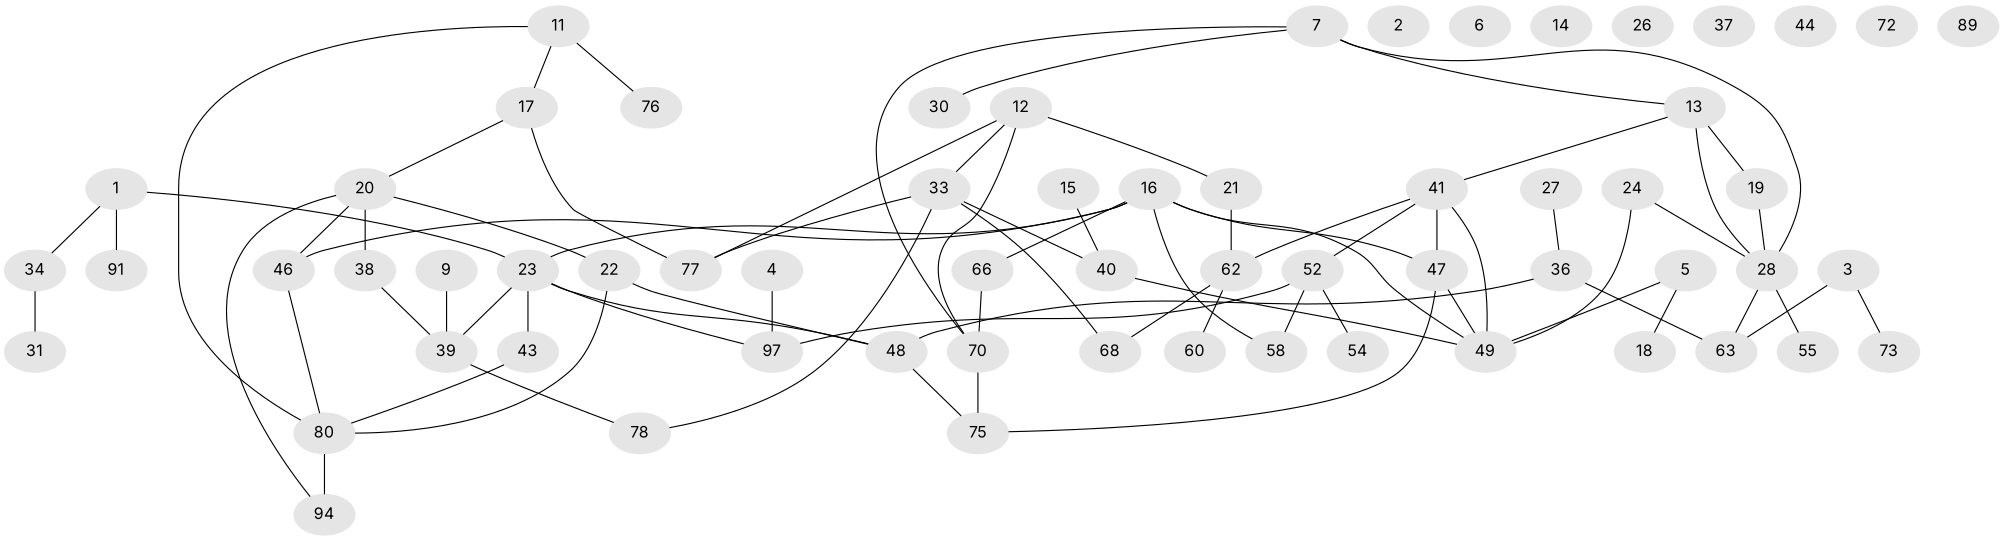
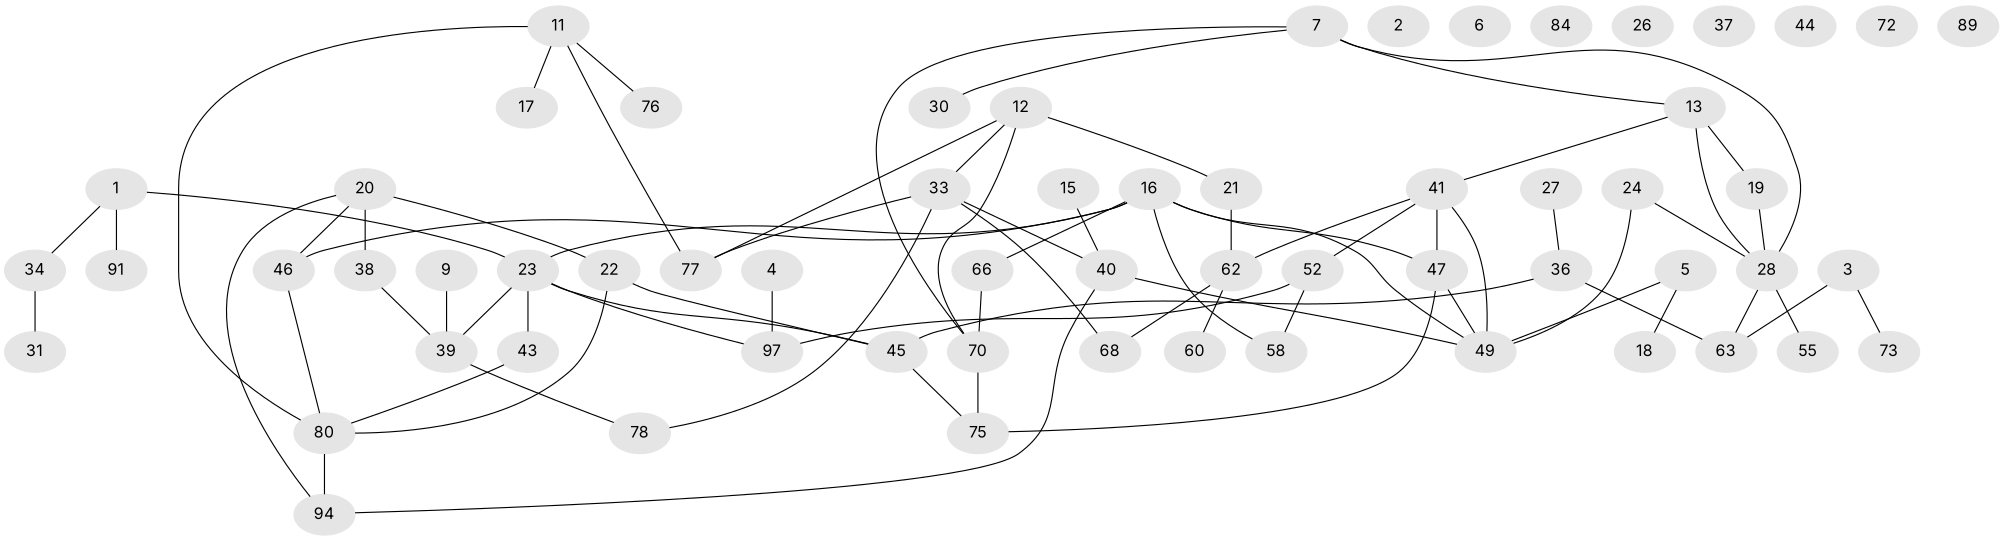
(1561, 26) -> (1561, 26)
(446, 148) -> none
(579, 213) -> (622, 149)
(897, 352) -> (897, 352)
(1358, 352) -> none
none -> (781, 492)
